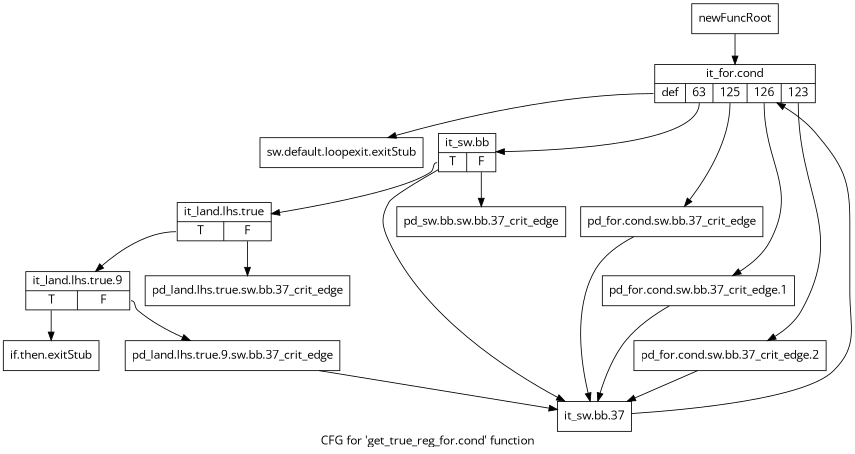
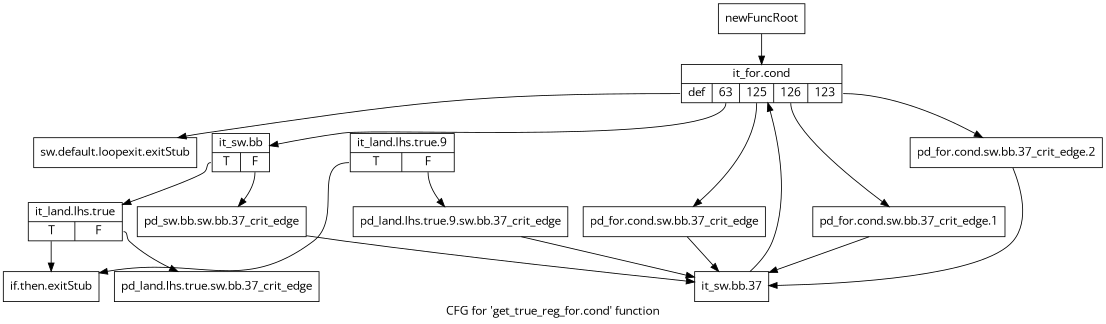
(136, 242) -> (51, 252)
(426, 296) -> (496, 260)
